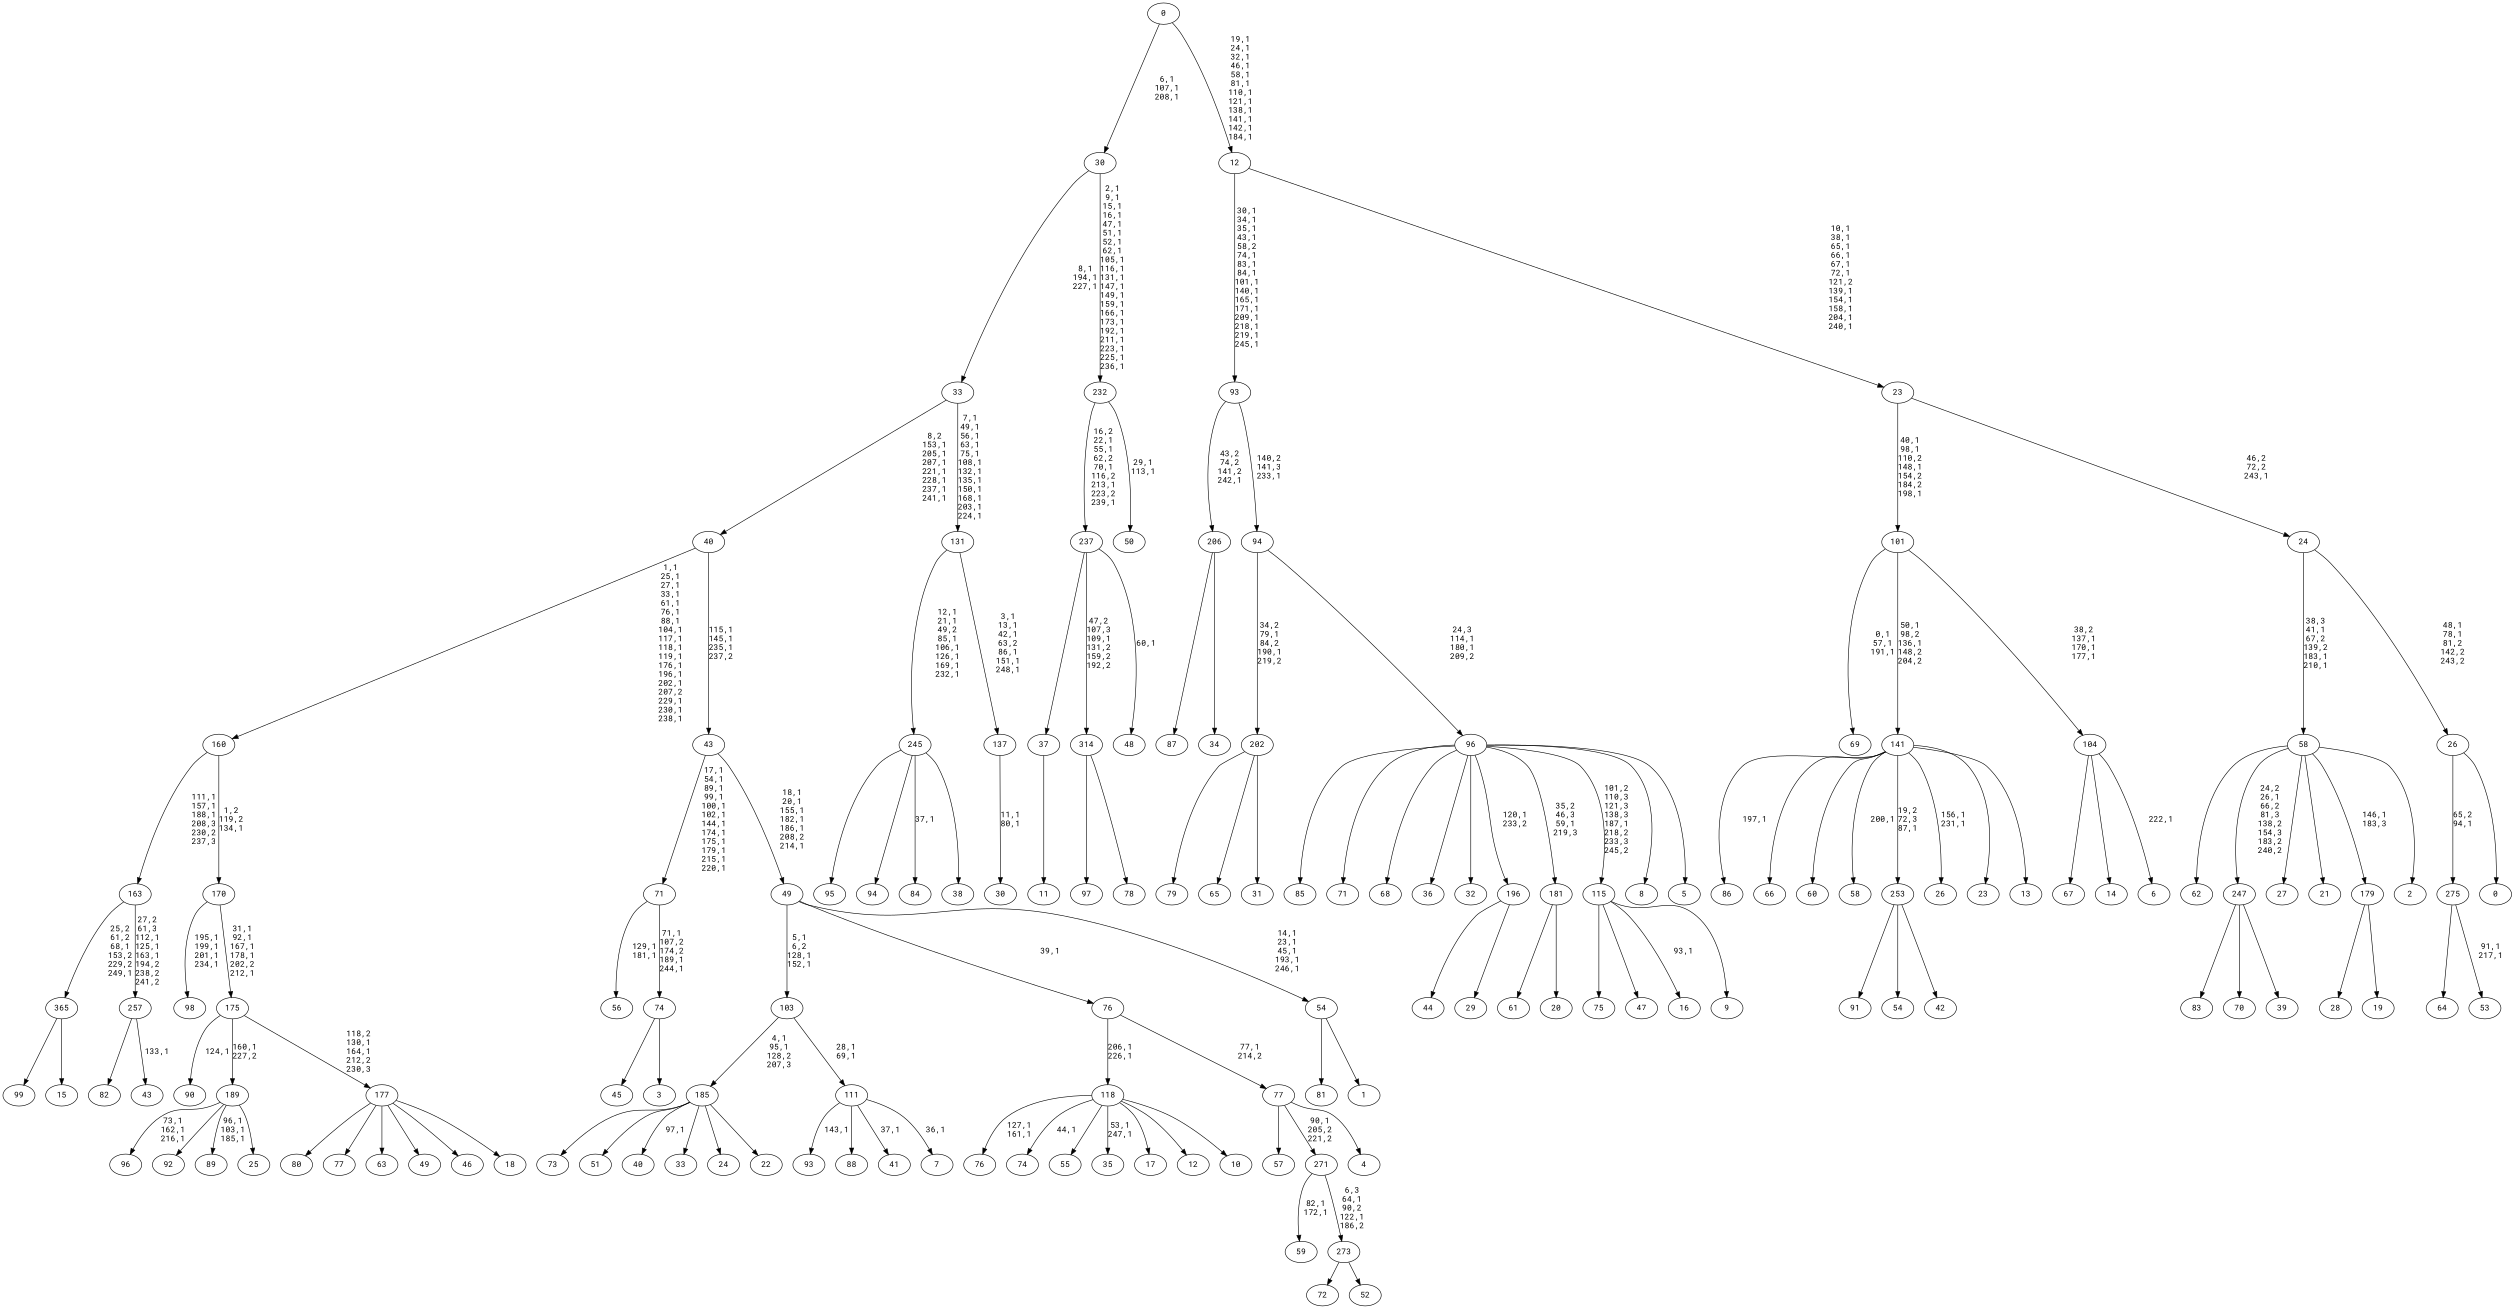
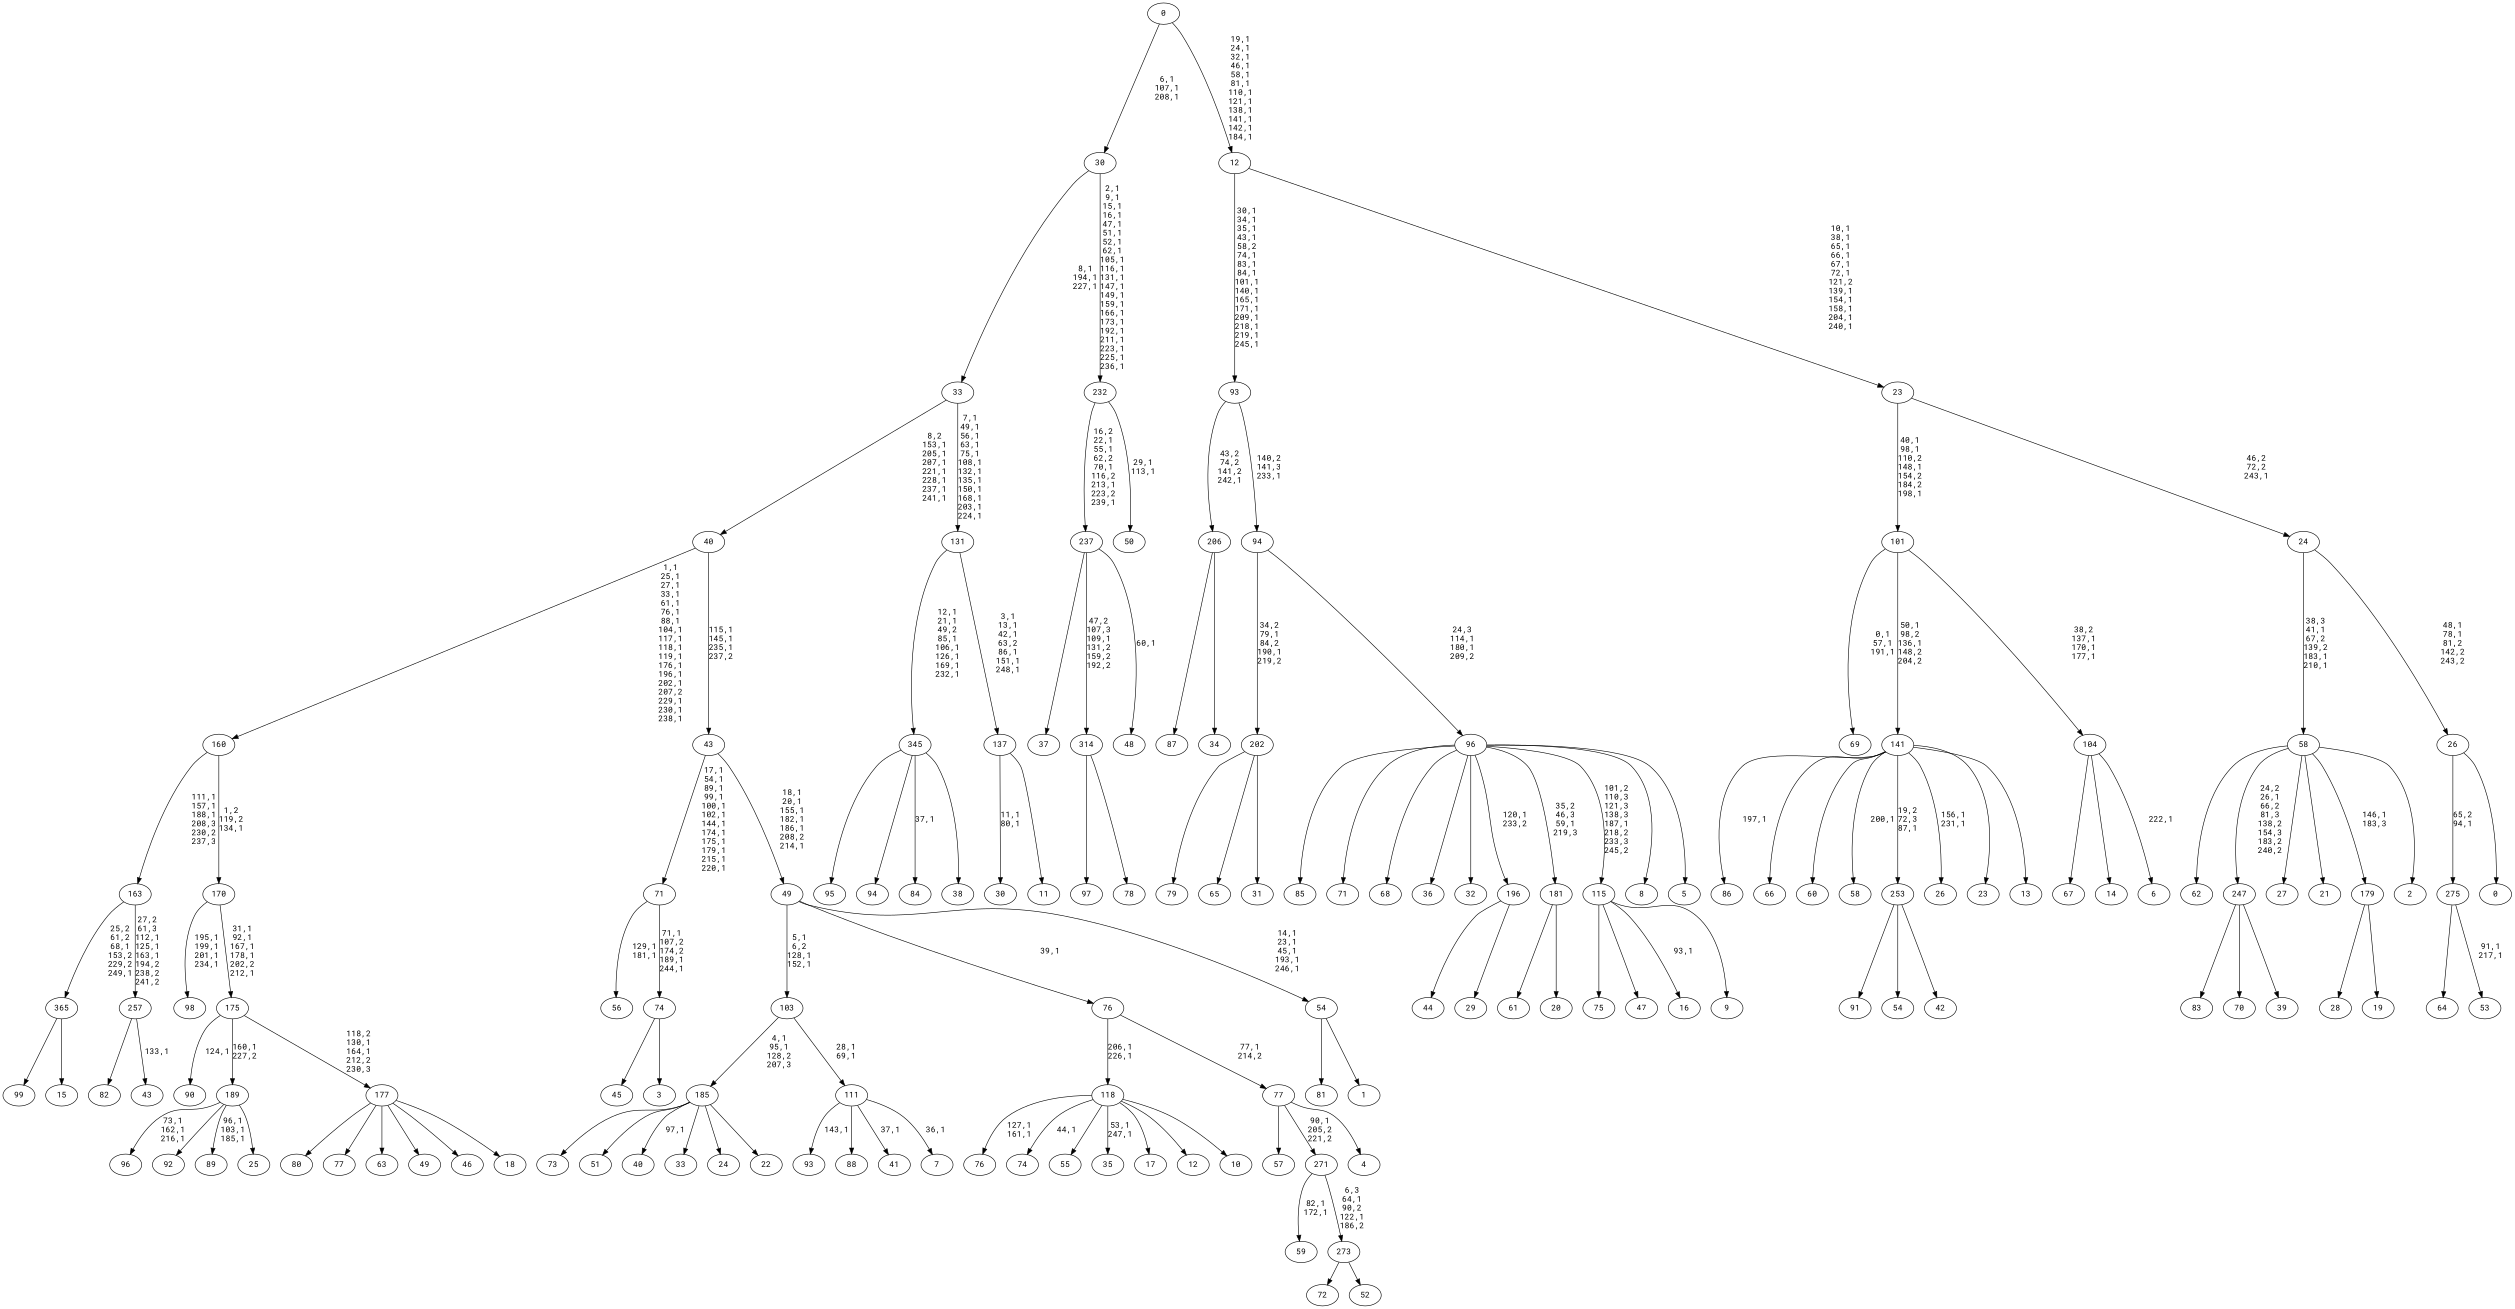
(915, 745) -> (915, 745)
(1044, 817) -> (1031, 813)
